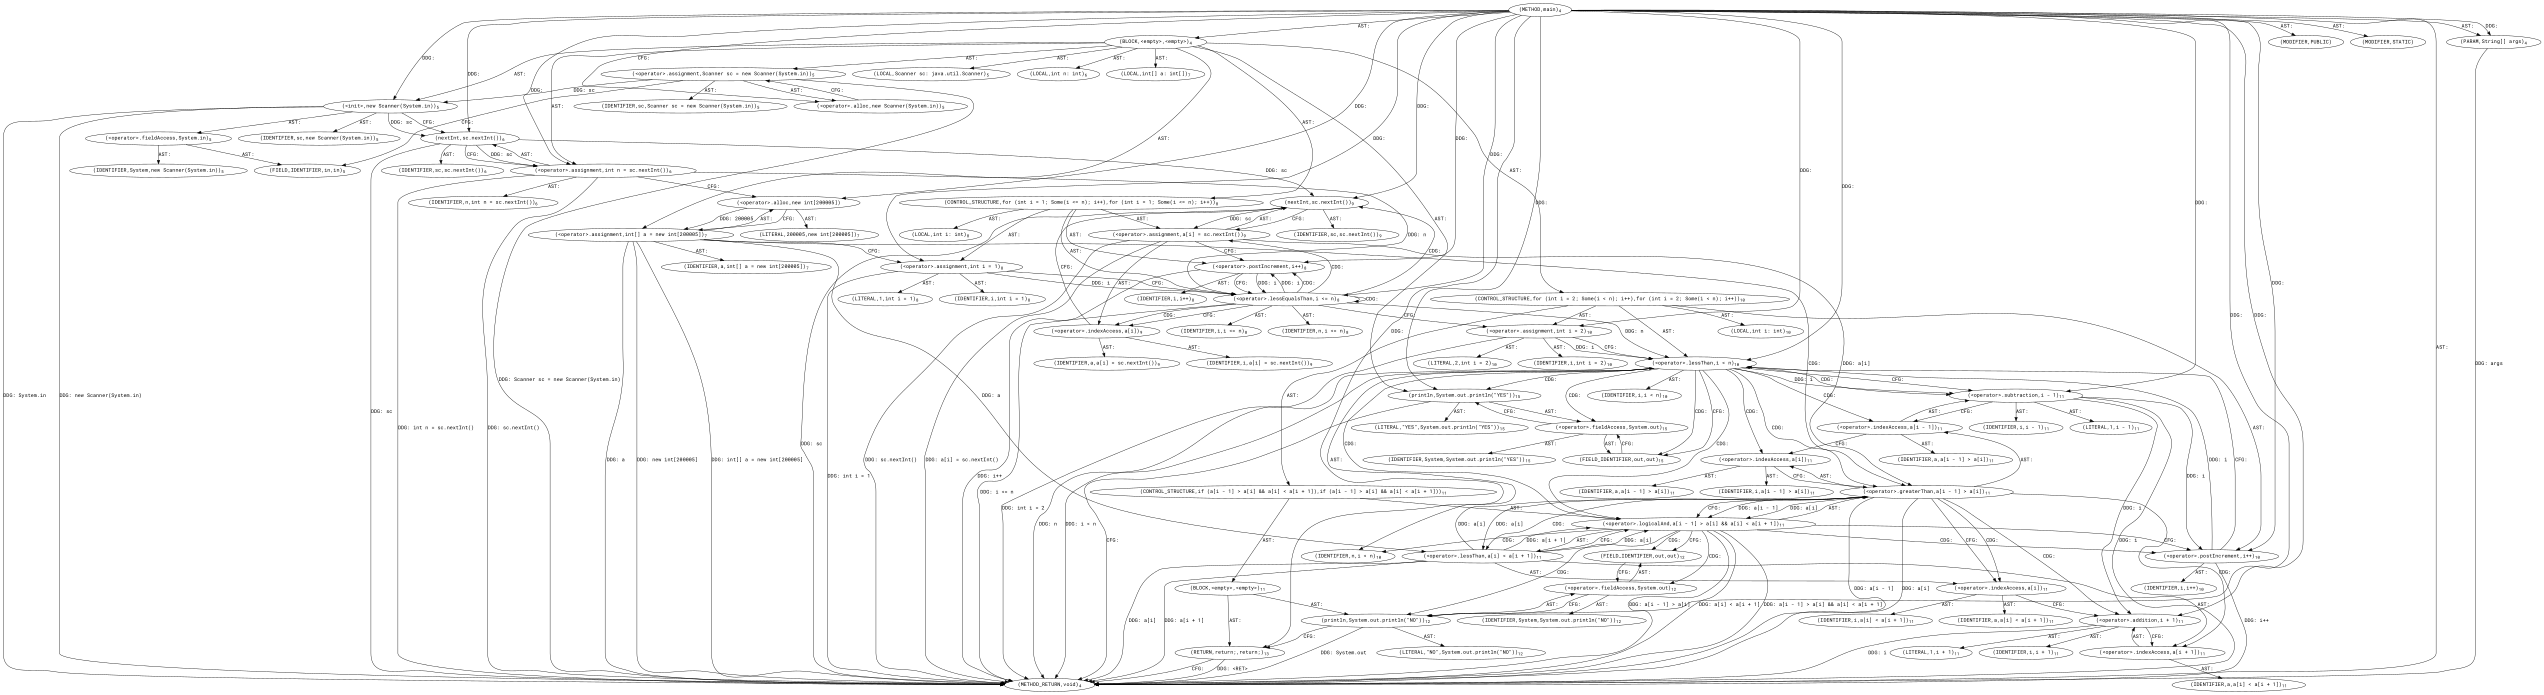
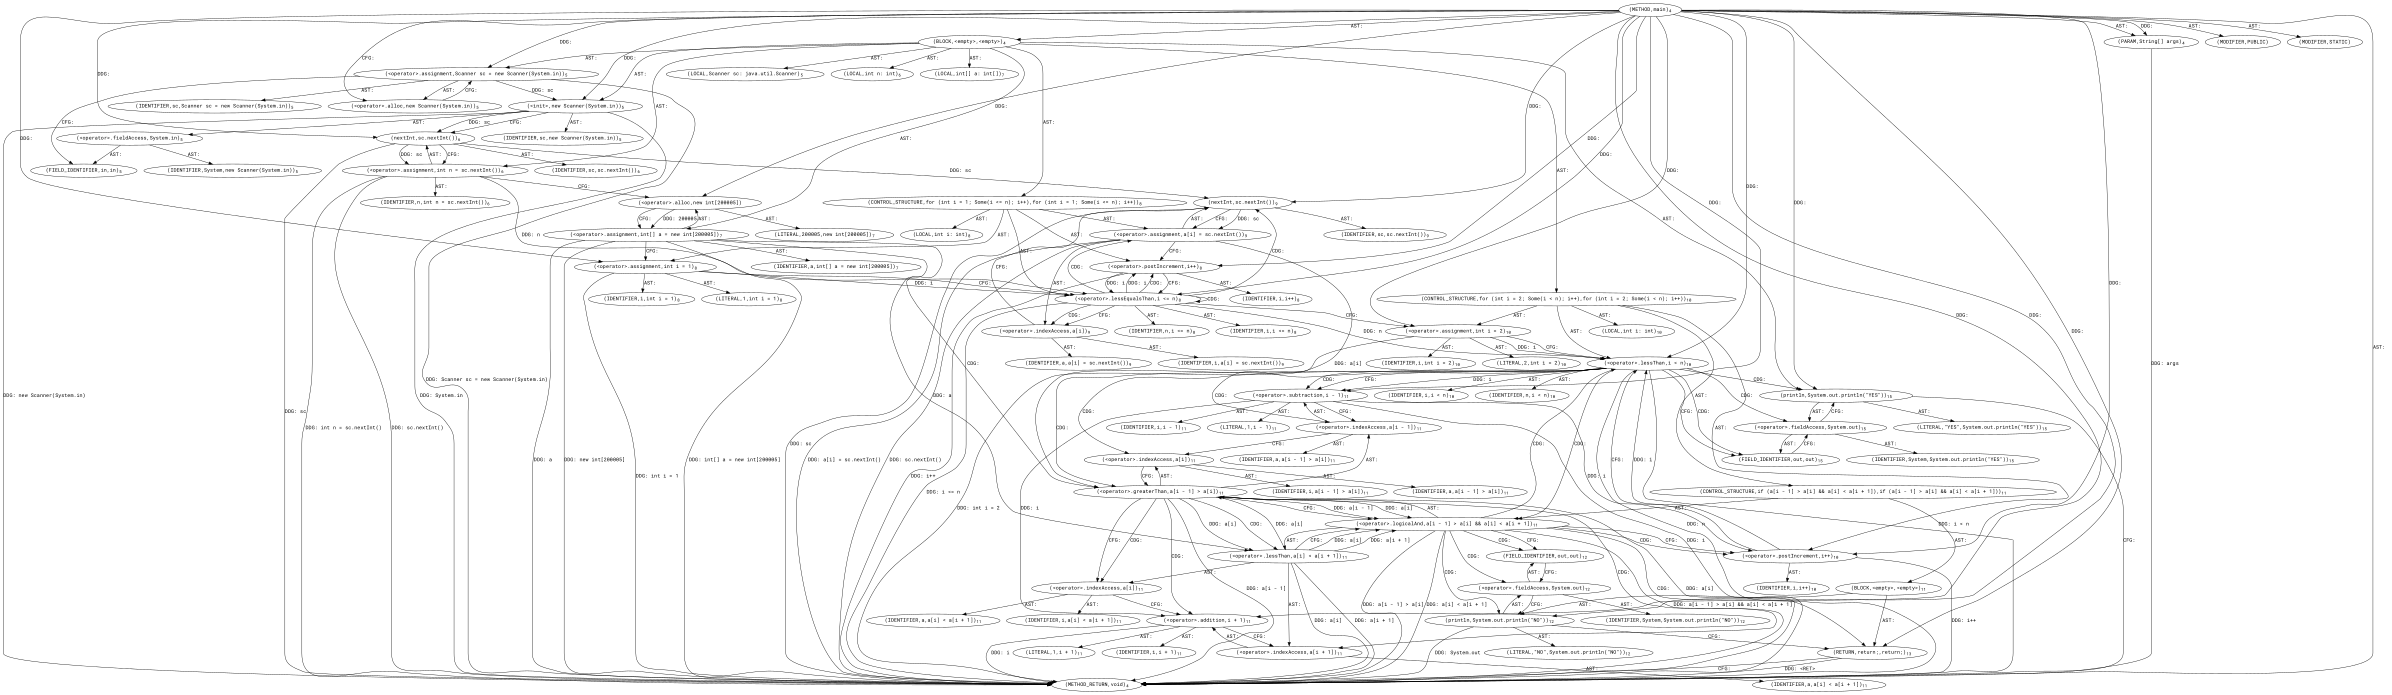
(962, 22) -> (1051, 13)
(1505, 537) -> (1675, 599)
